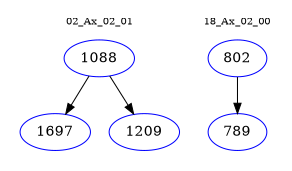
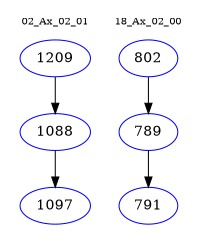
(119, 91) -> (55, 90)
(55, 132) -> (55, 206)
none -> (148, 206)
